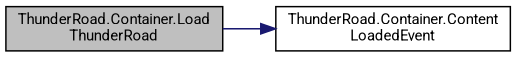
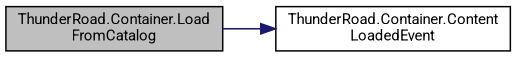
(114, 29) -> (114, 29)
